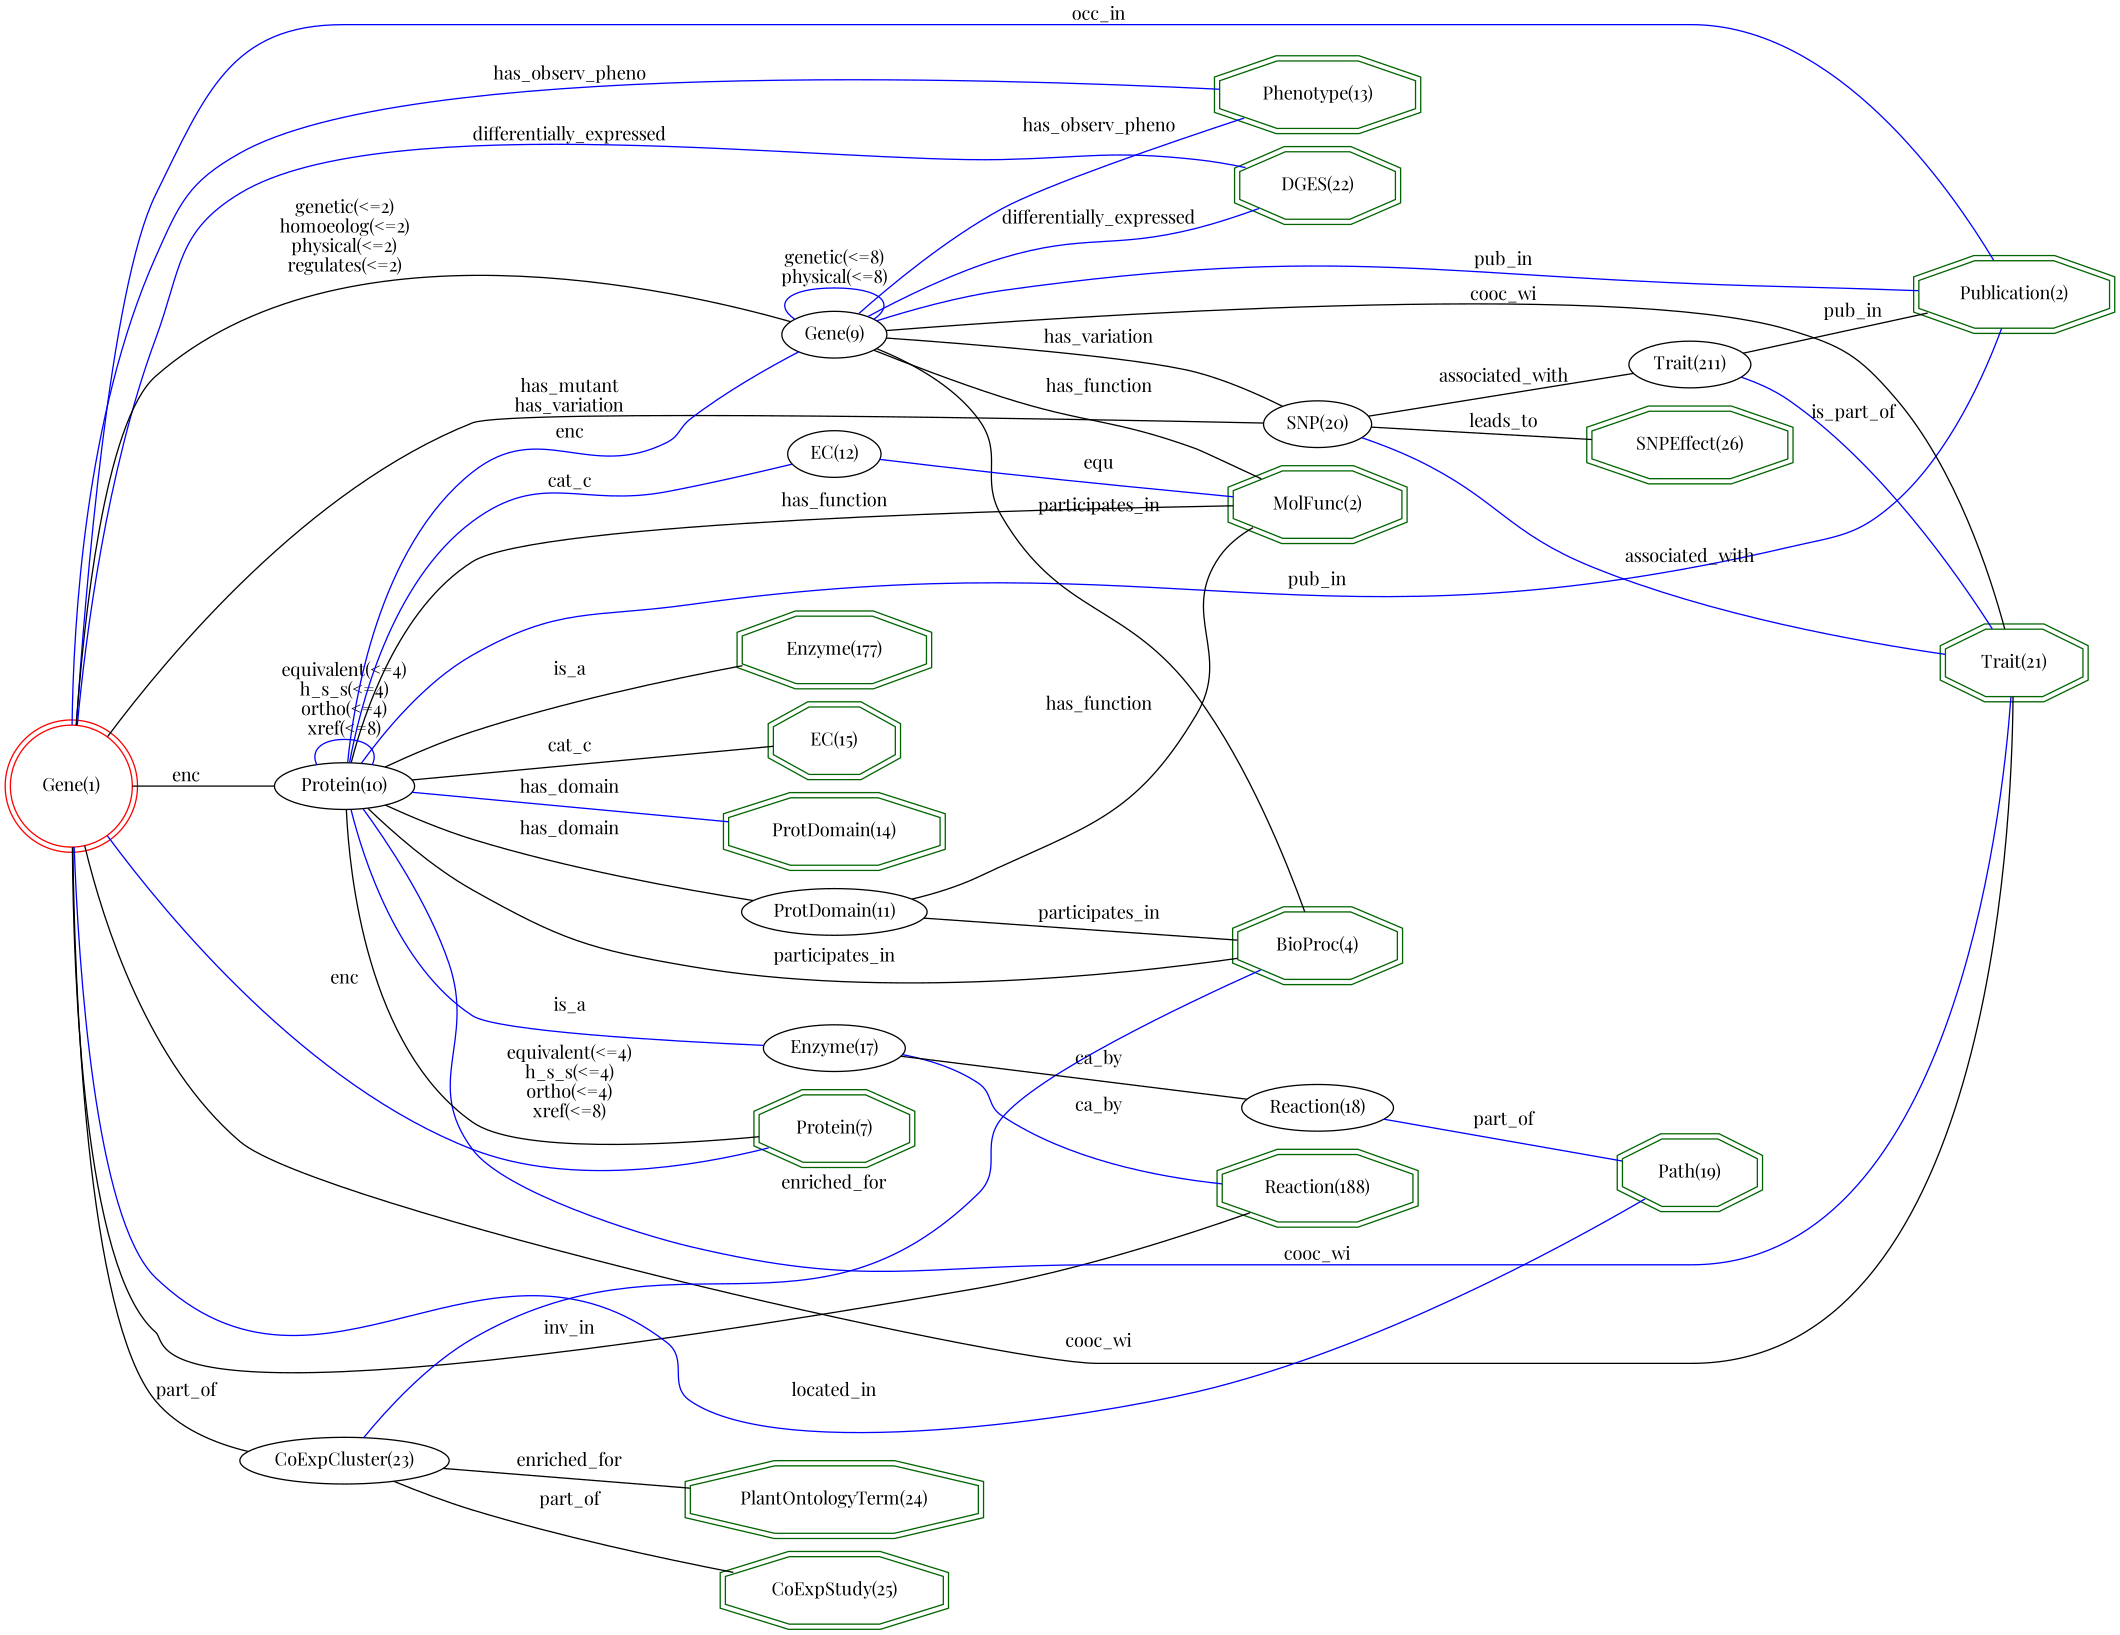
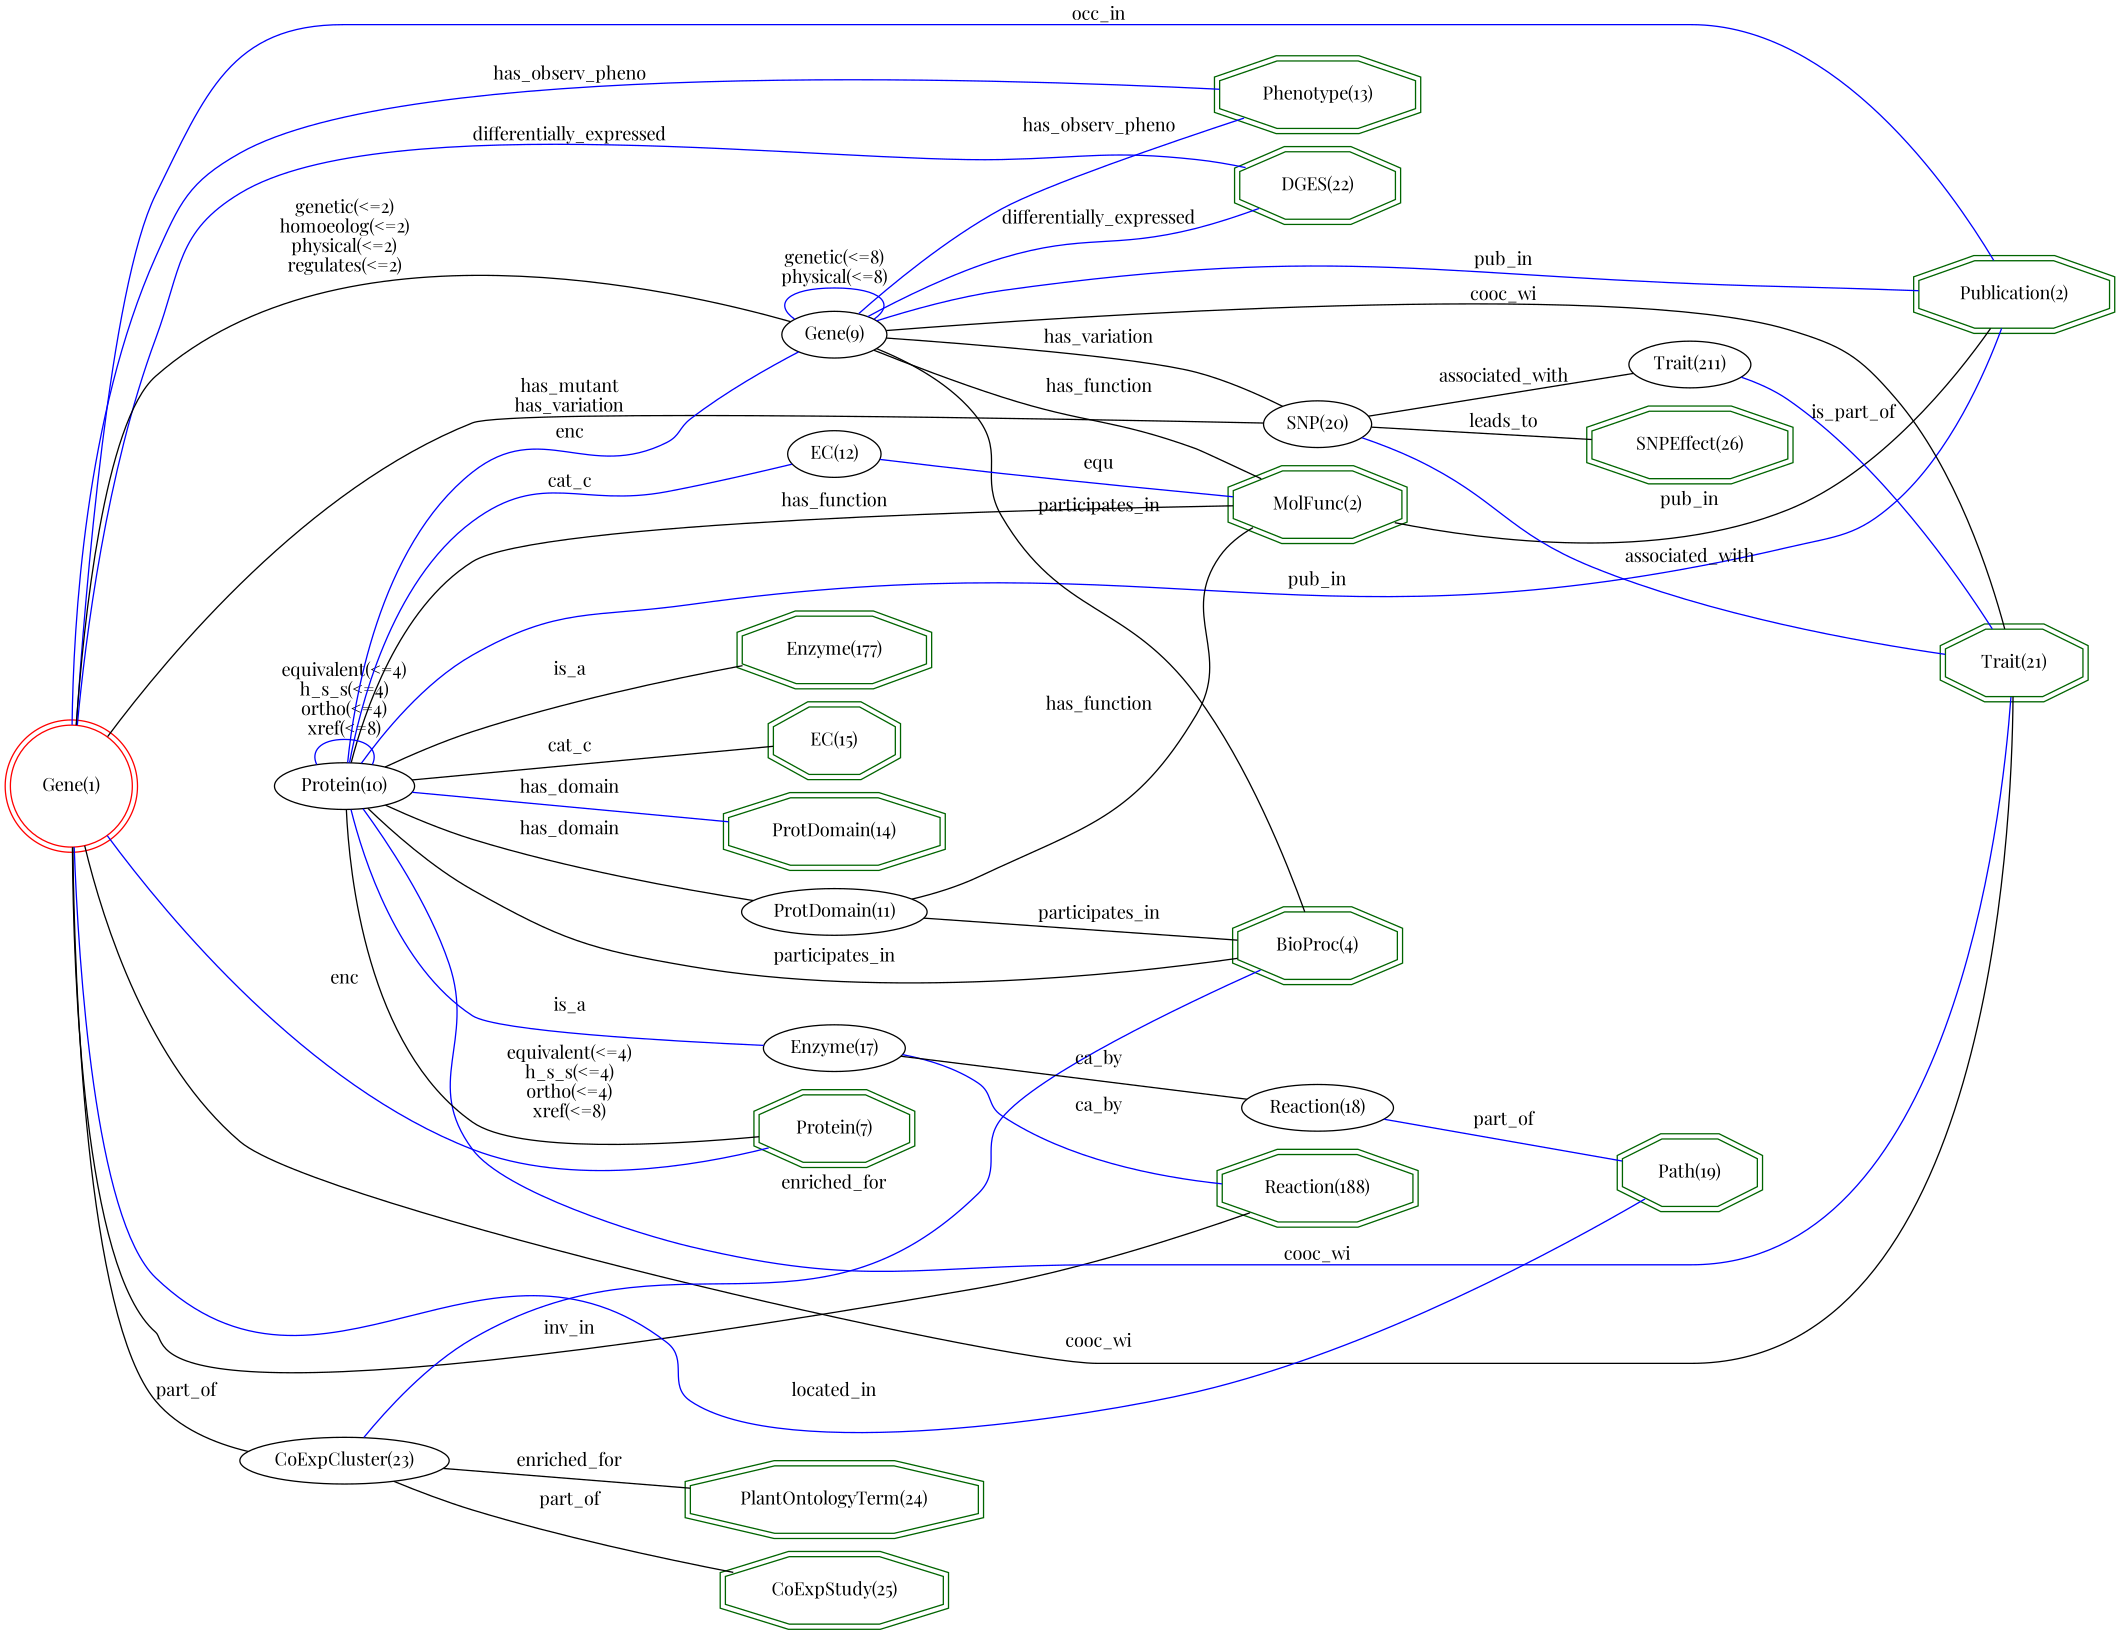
(1835, 333) -> (1729, 528)
(203, 786) -> none
